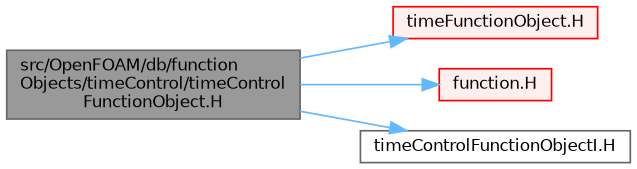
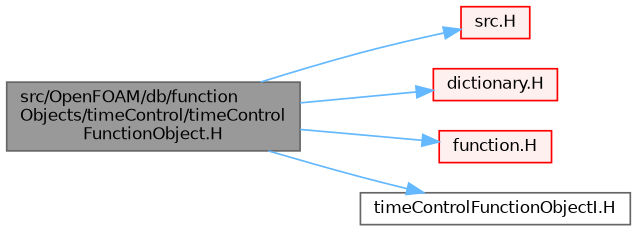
(495, 23) -> (495, 23)
none -> (495, 85)
